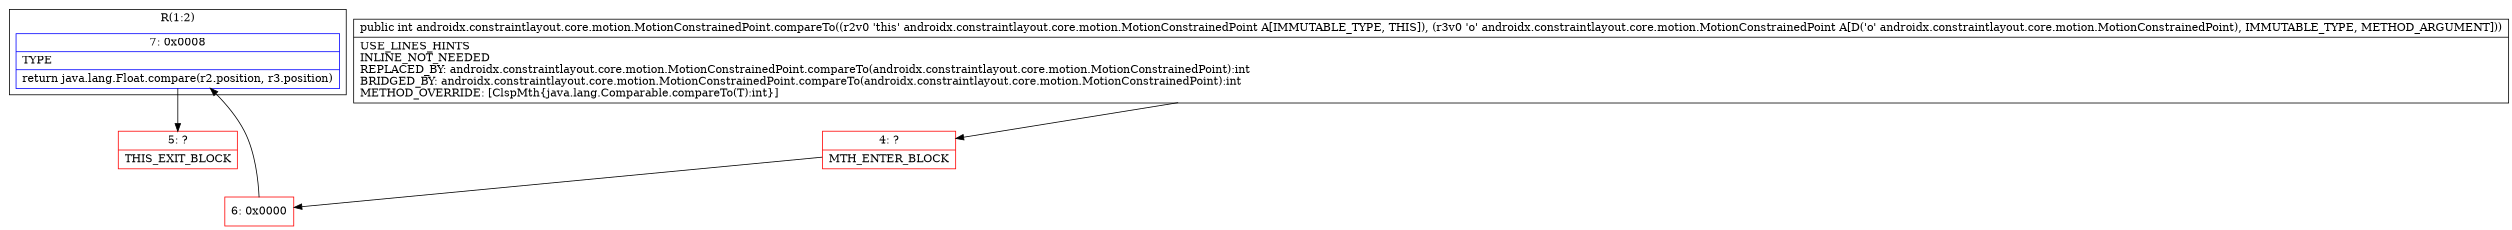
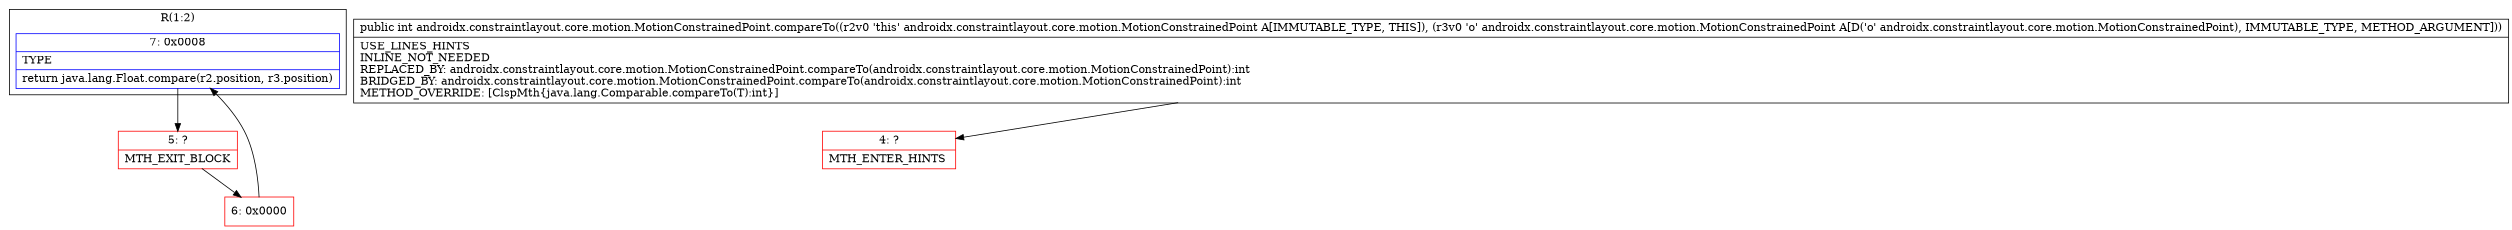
(178, 159) -> (178, 159)
(889, 159) -> (888, 159)
(562, 182) -> (218, 180)
